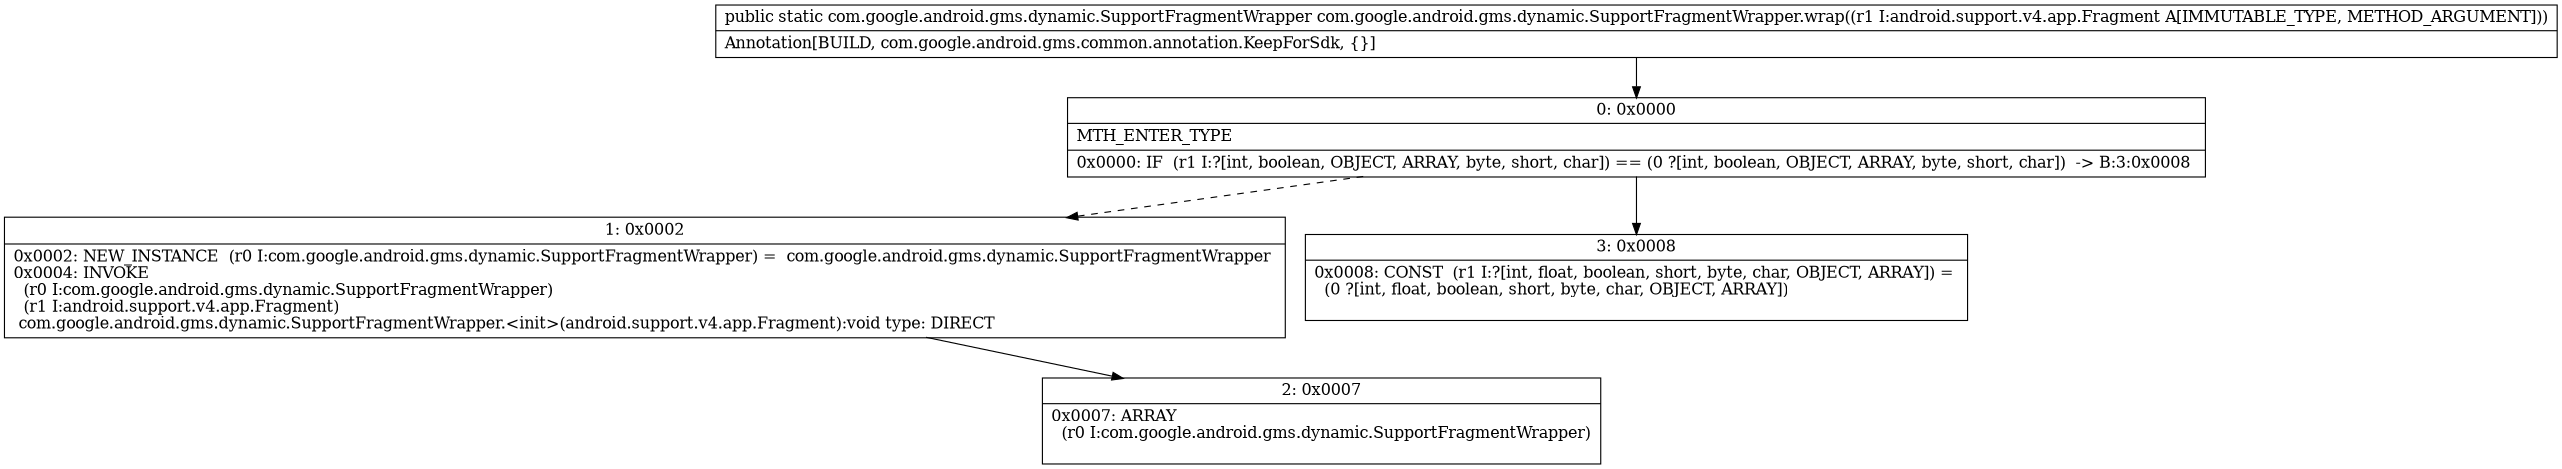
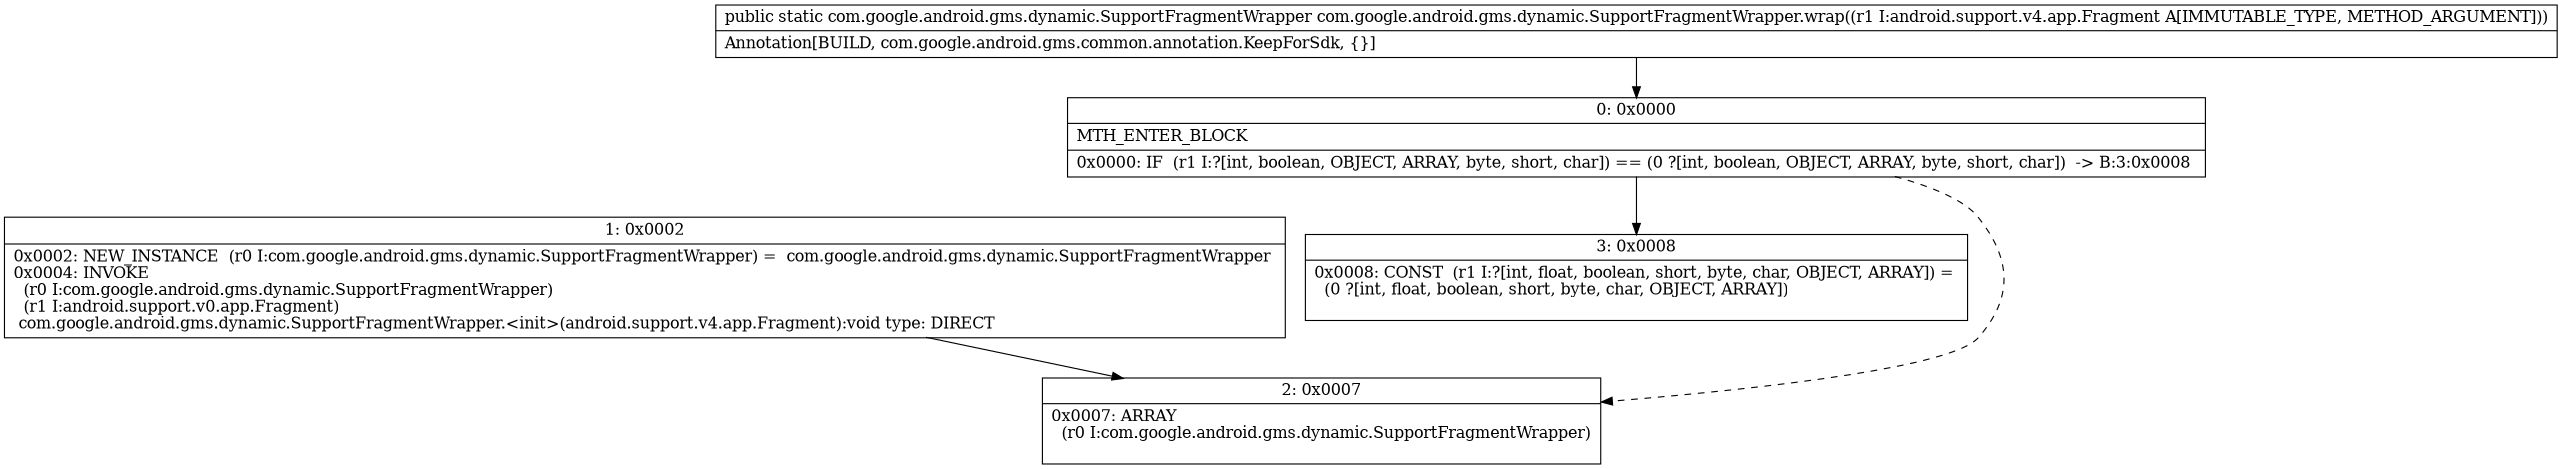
(1155, 136) -> (1162, 136)
(1220, 196) -> (1911, 363)
(176, 307) -> (176, 307)
